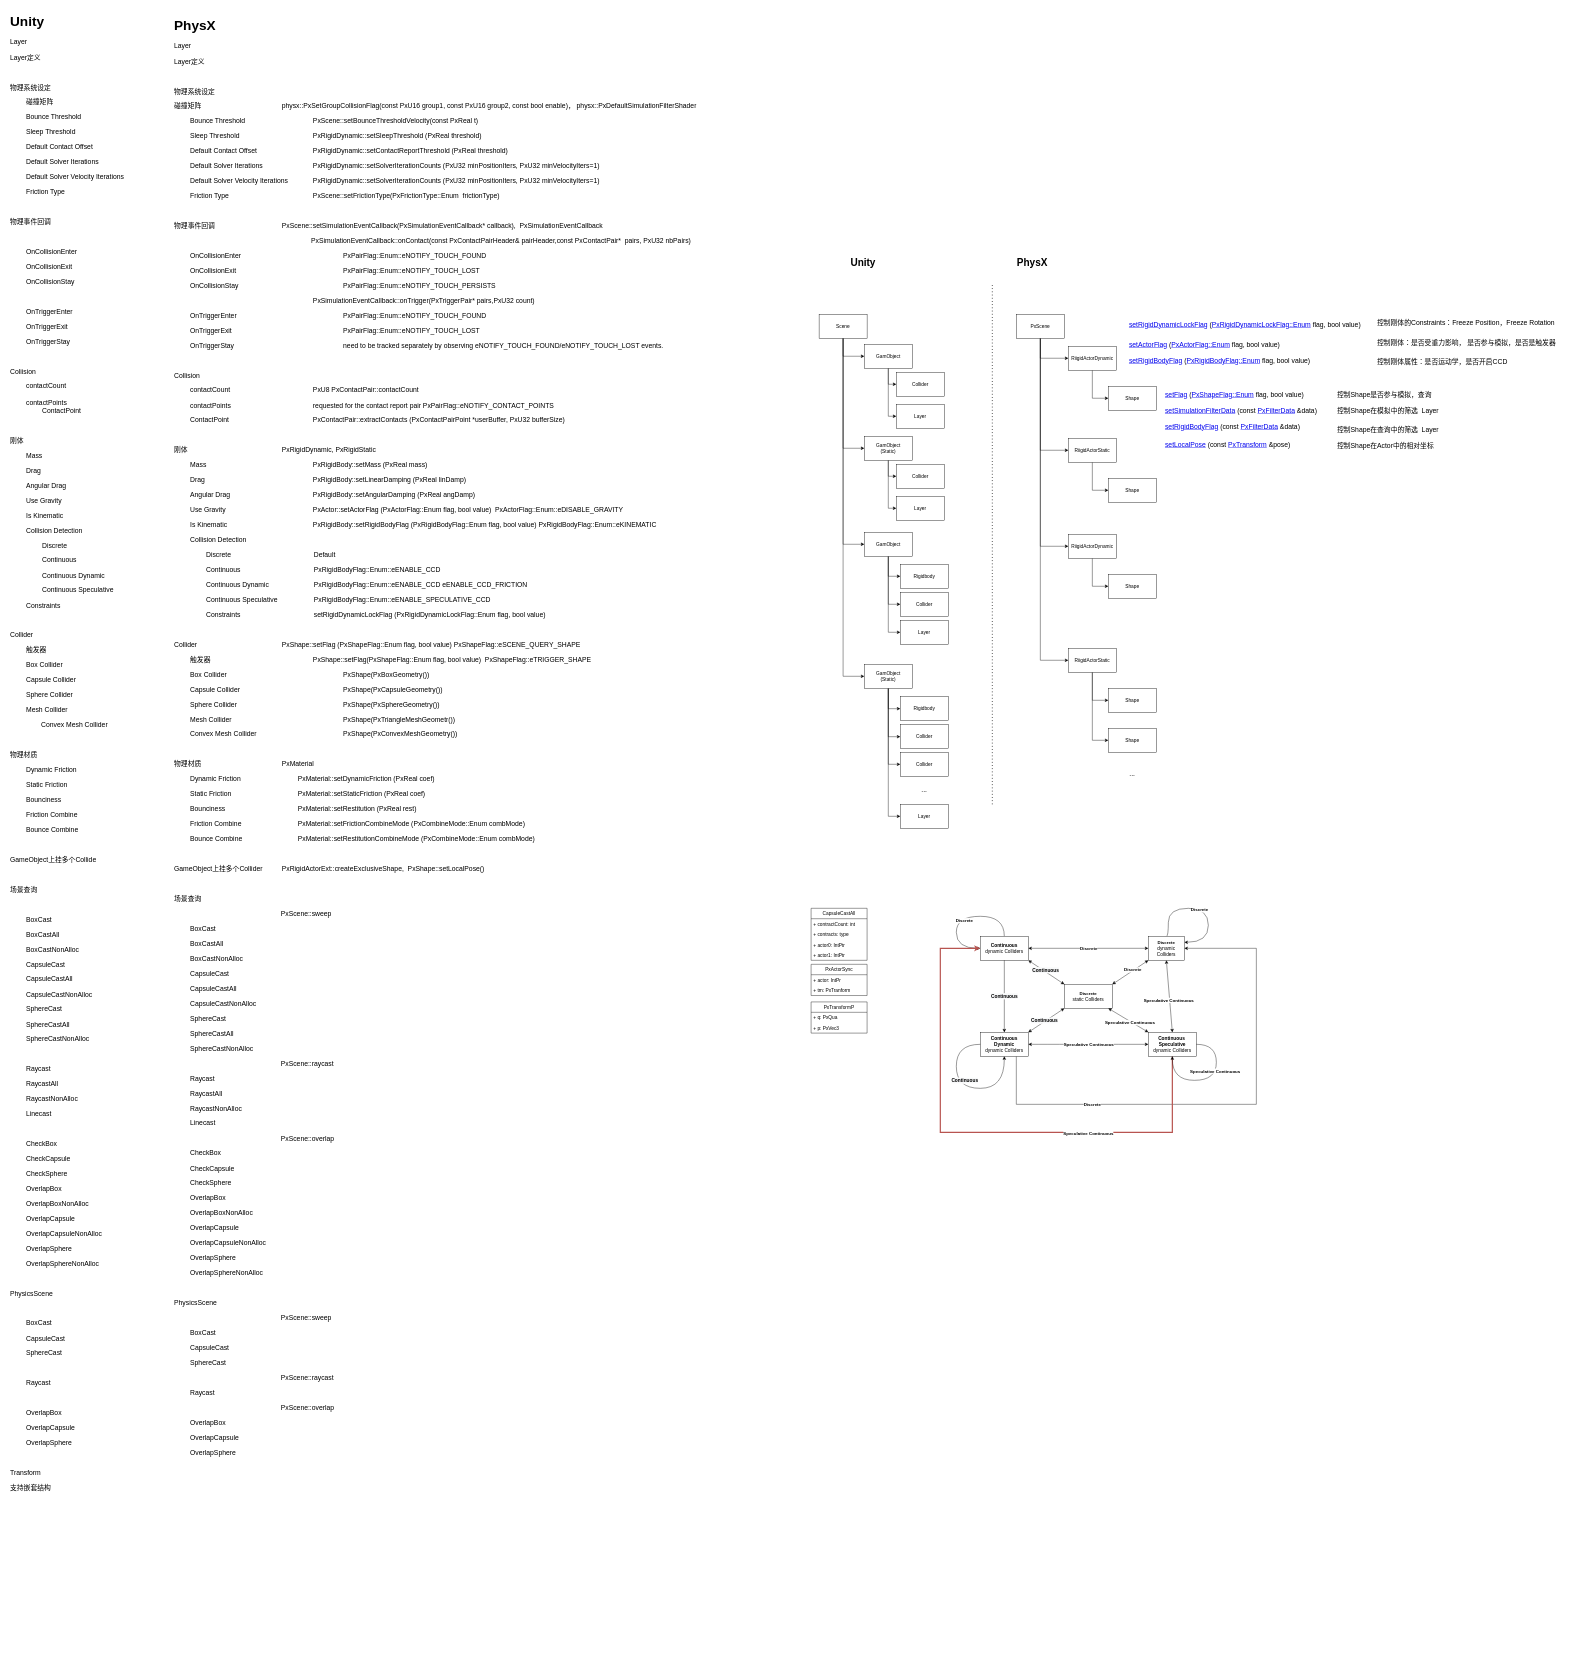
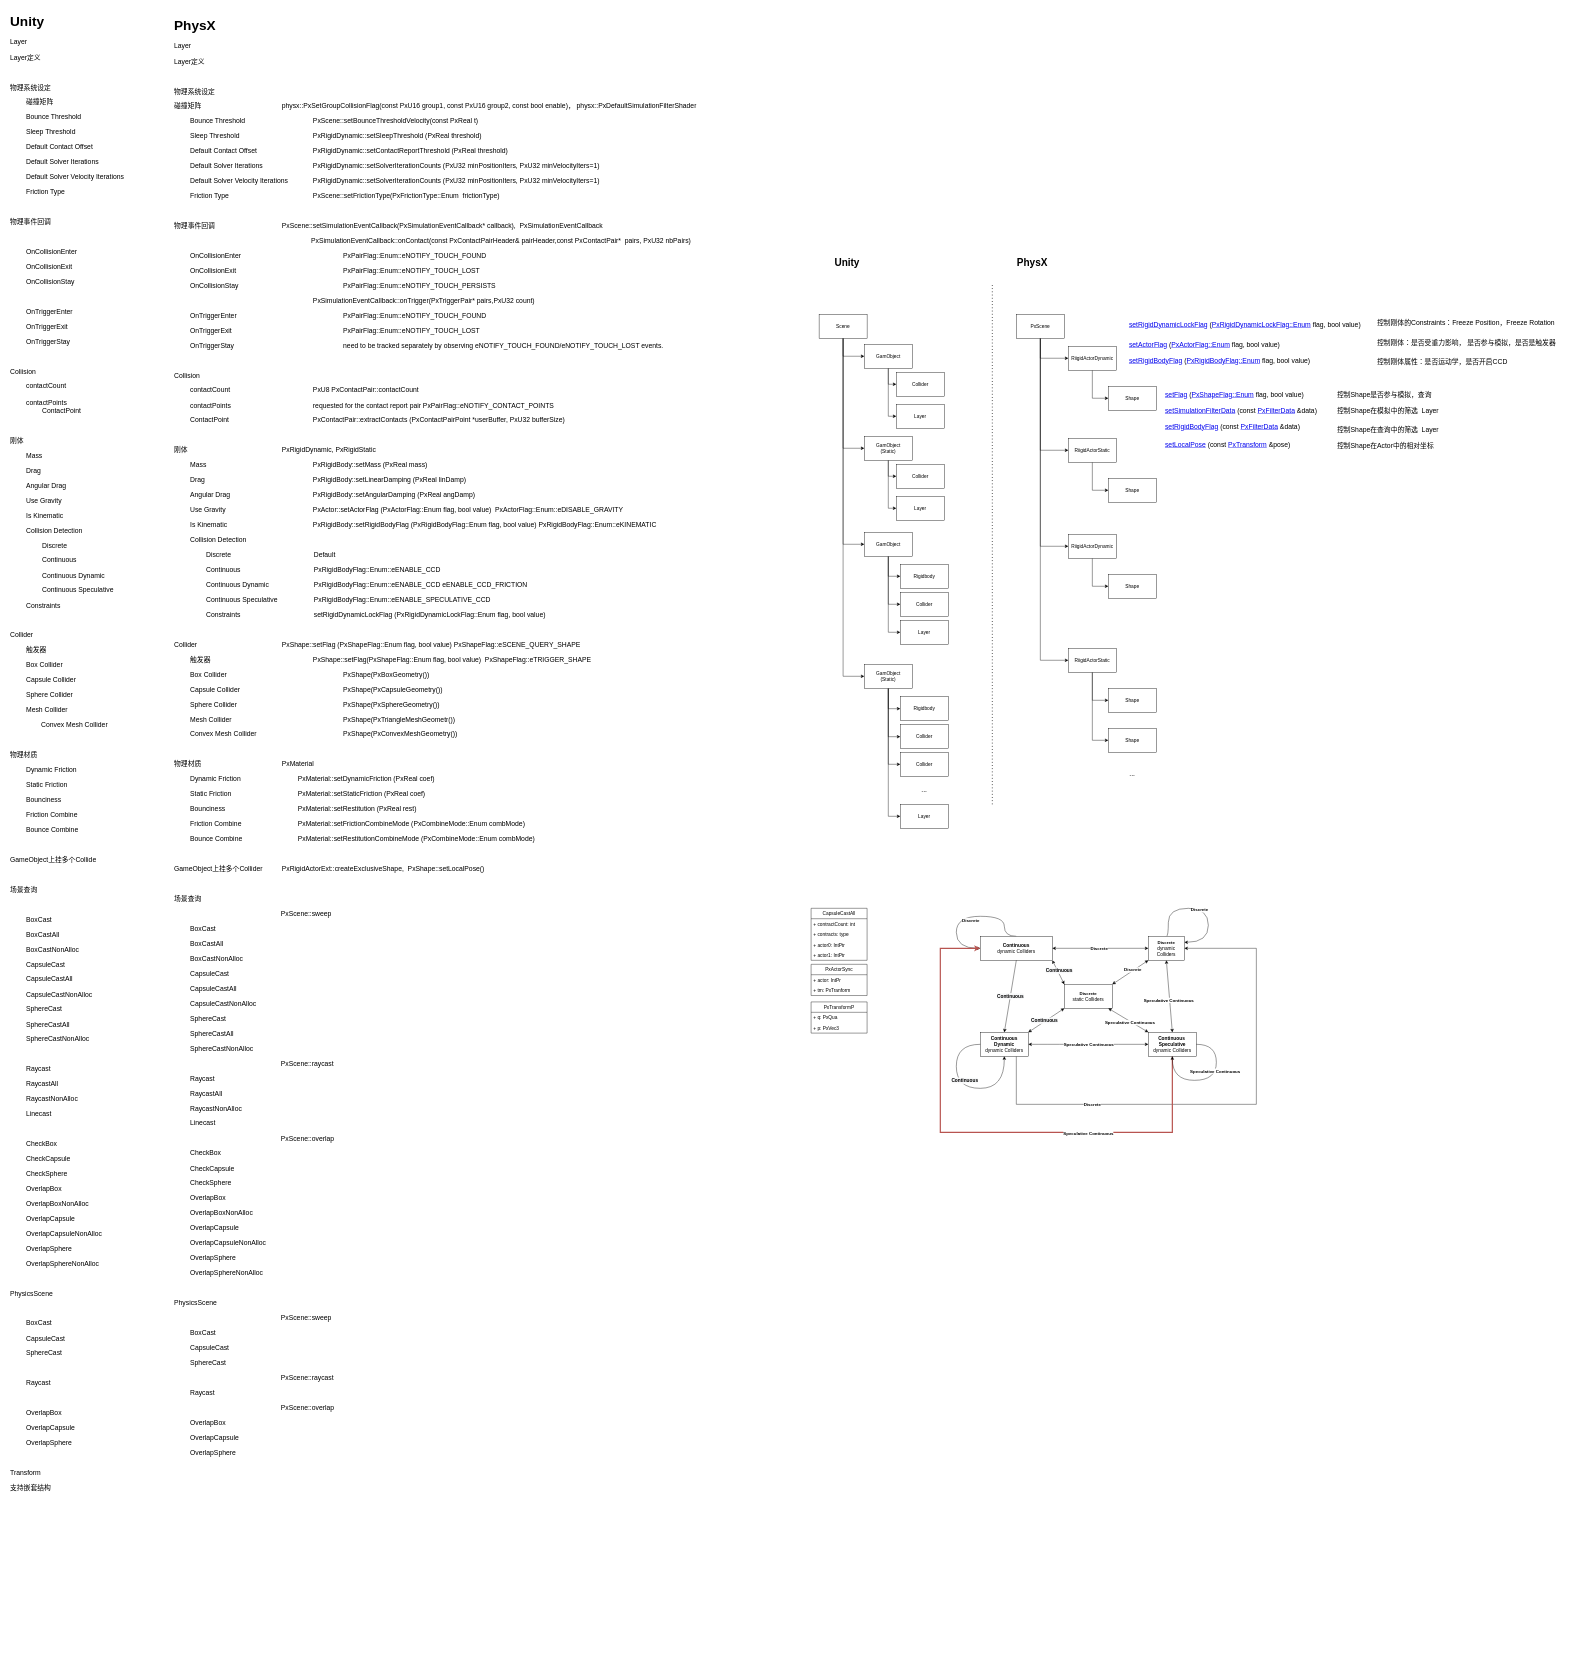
(863, 262) -> (847, 262)
(1004, 948) -> (1016, 948)
